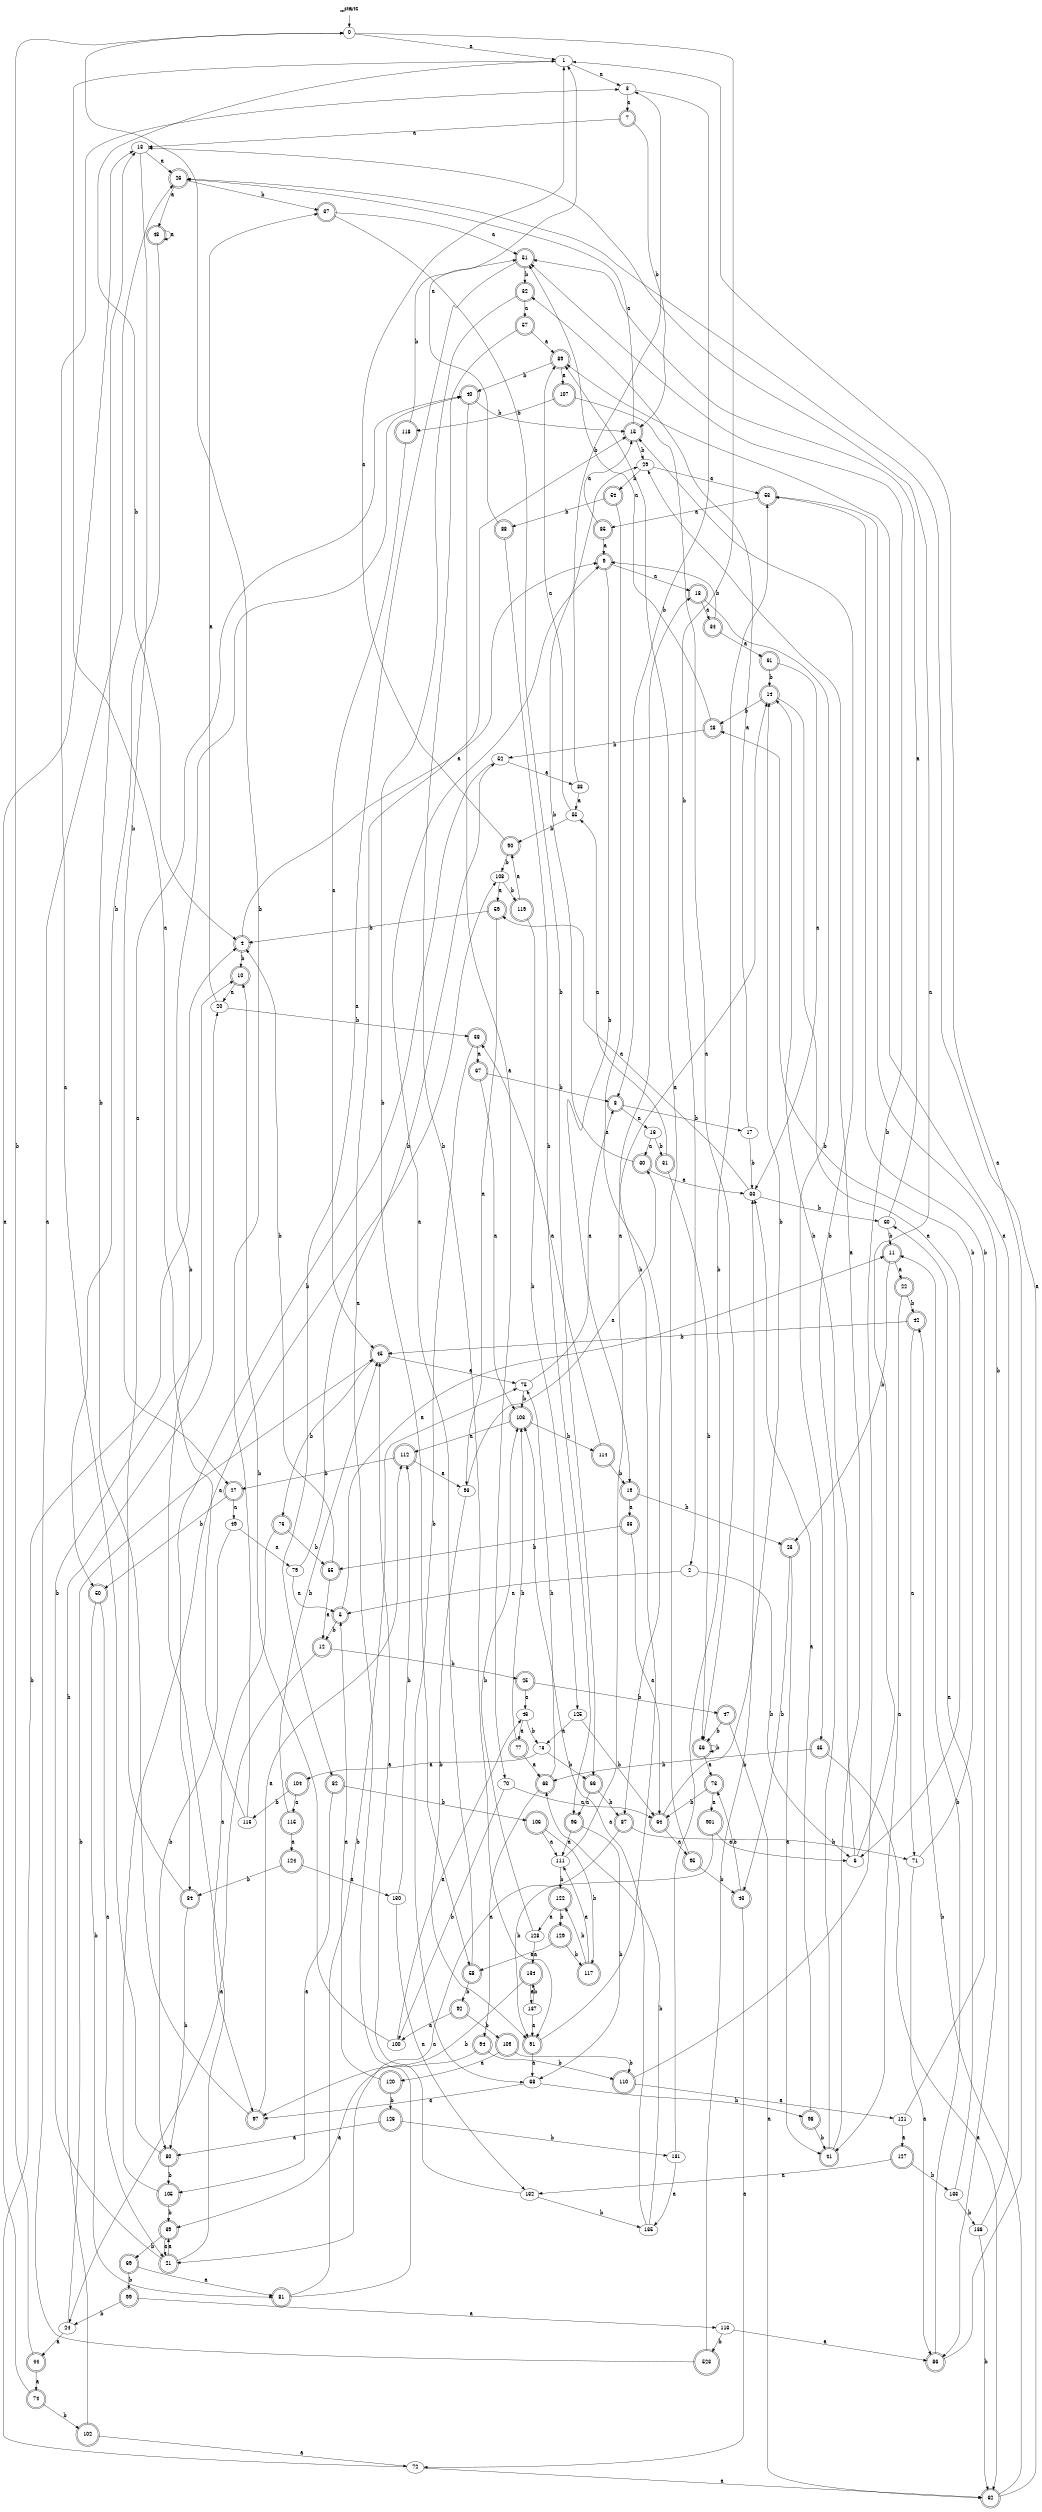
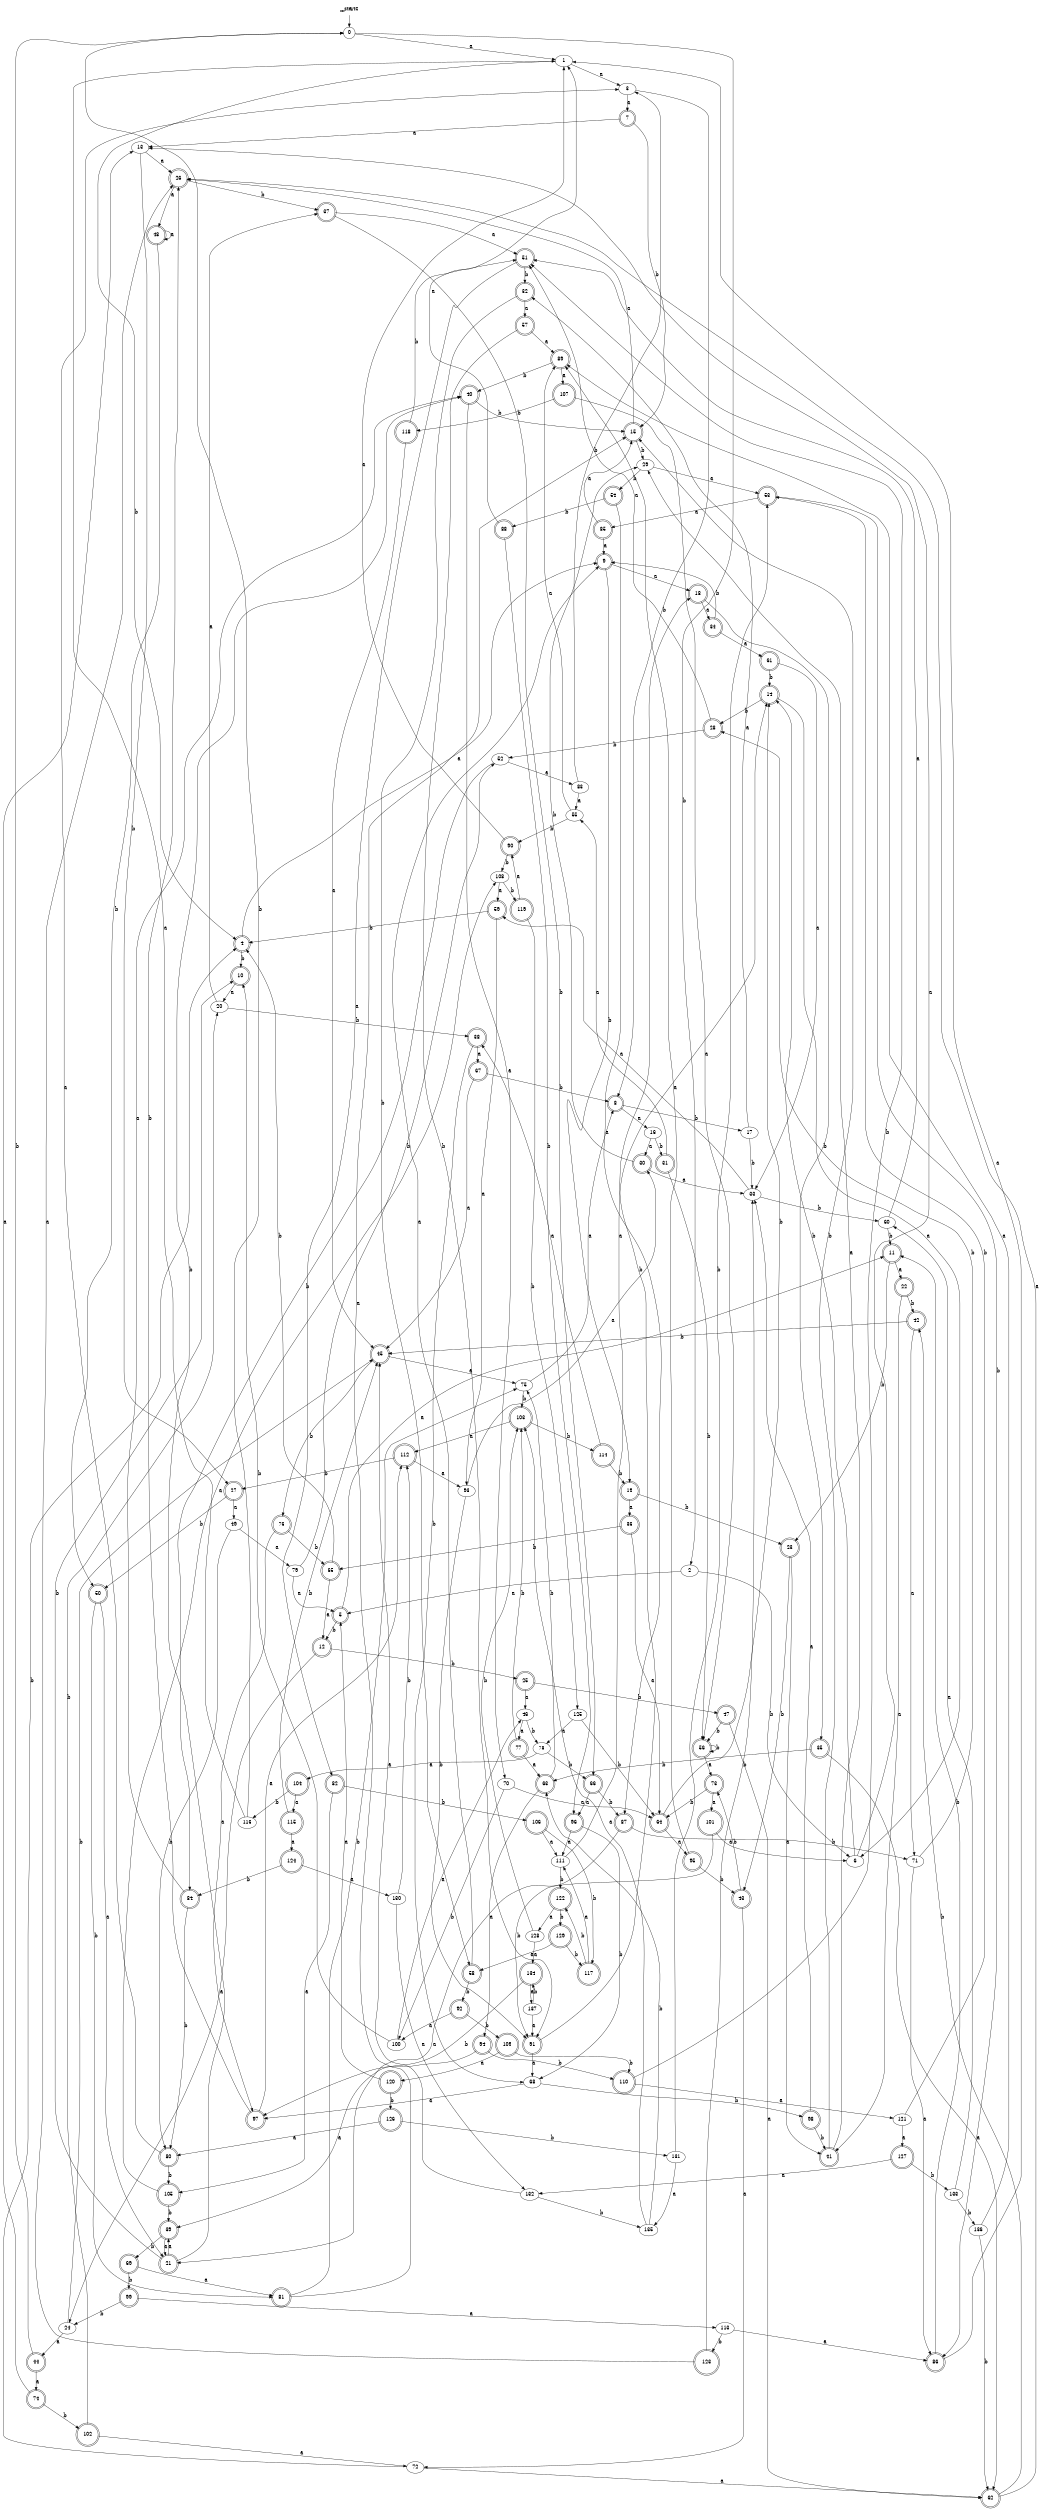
(100, 1152) -> (149, 1159)
(494, 1245) -> (465, 1224)
(710, 1823) -> (710, 1823)
(707, 2362) -> (707, 2362)
